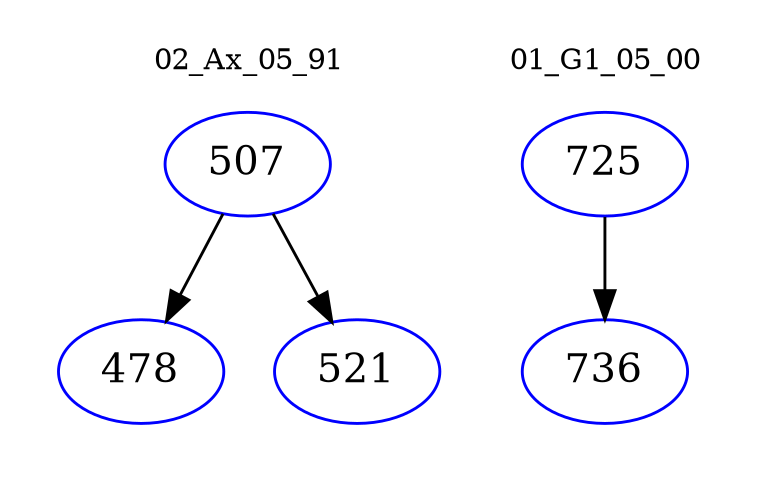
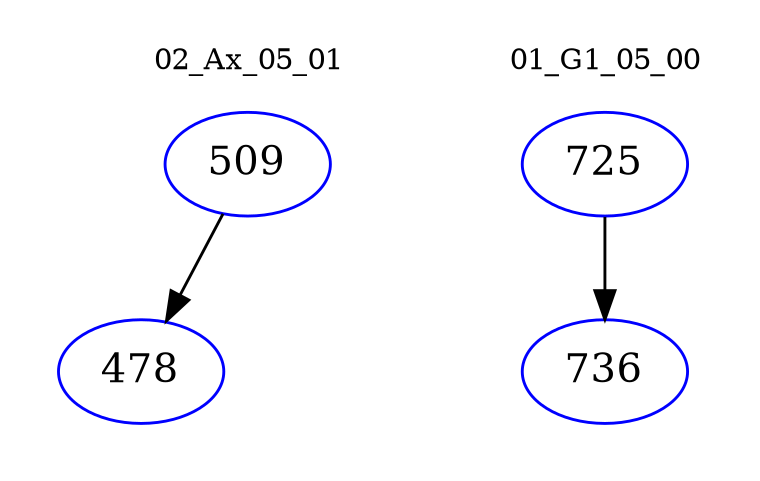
(249, 62) -> (249, 62)
(248, 164) -> (248, 164)
(357, 372) -> none
